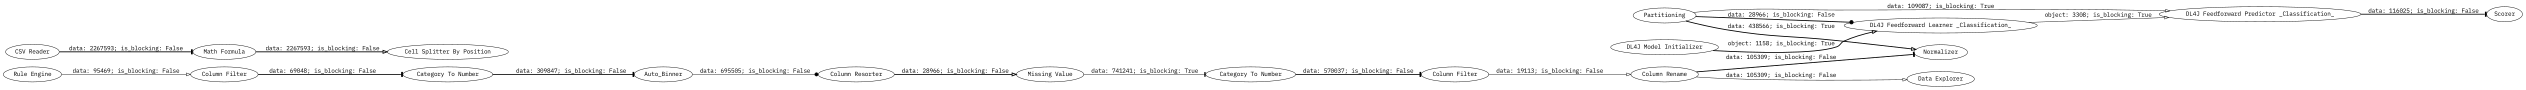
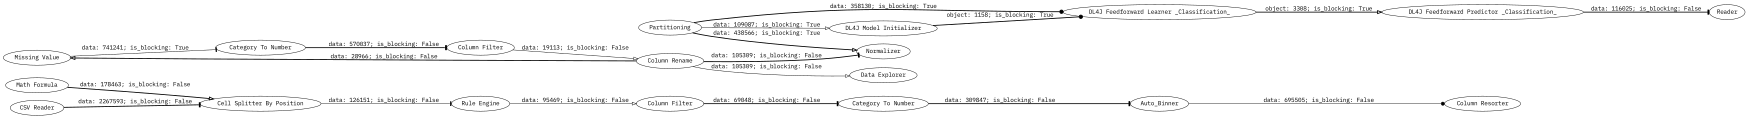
(1929, 10) -> (763, 28)
(2505, 14) -> (1727, 12)
(1781, 15) -> (883, 6)
(2097, 20) -> (1317, 12)
(323, 49) -> (135, 85)
(125, 52) -> (131, 106)
(1795, 52) -> (1006, 21)
(953, 74) -> (356, 60)
none -> (385, 104)
